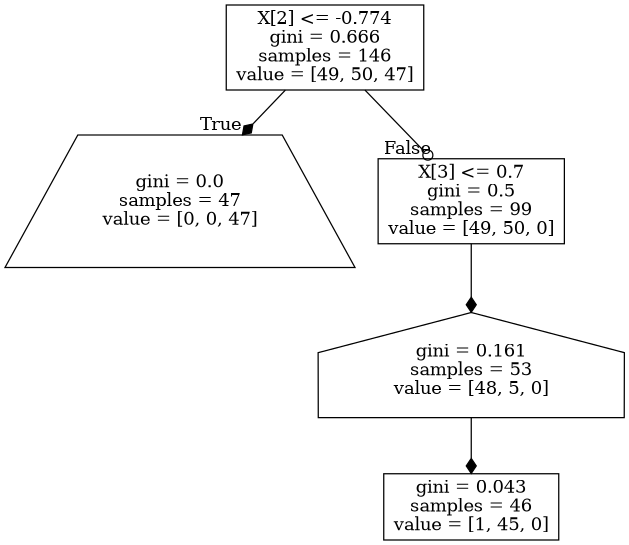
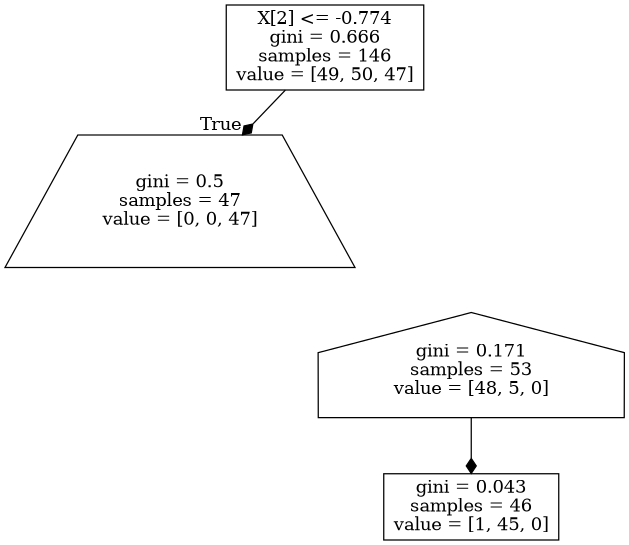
(180, 201) -> (180, 201)
(471, 201) -> none
(471, 371) -> (471, 371)
